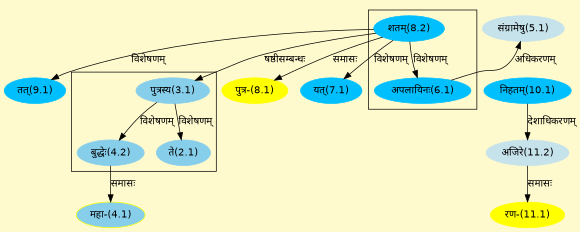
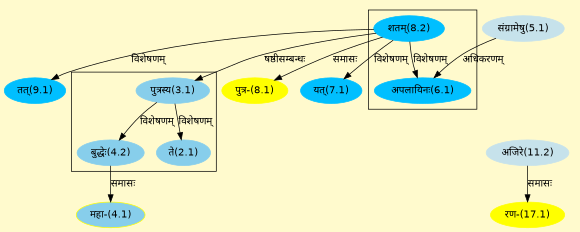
(489, 71) -> (466, 52)
(528, 91) -> none
(528, 215) -> (528, 215)
